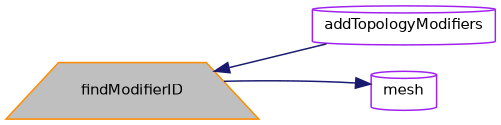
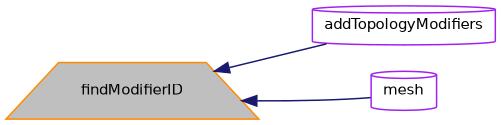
(290, 81) -> (314, 100)
